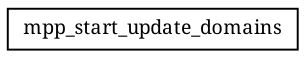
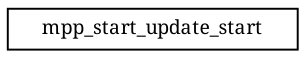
(153, 29) -> (153, 29)
